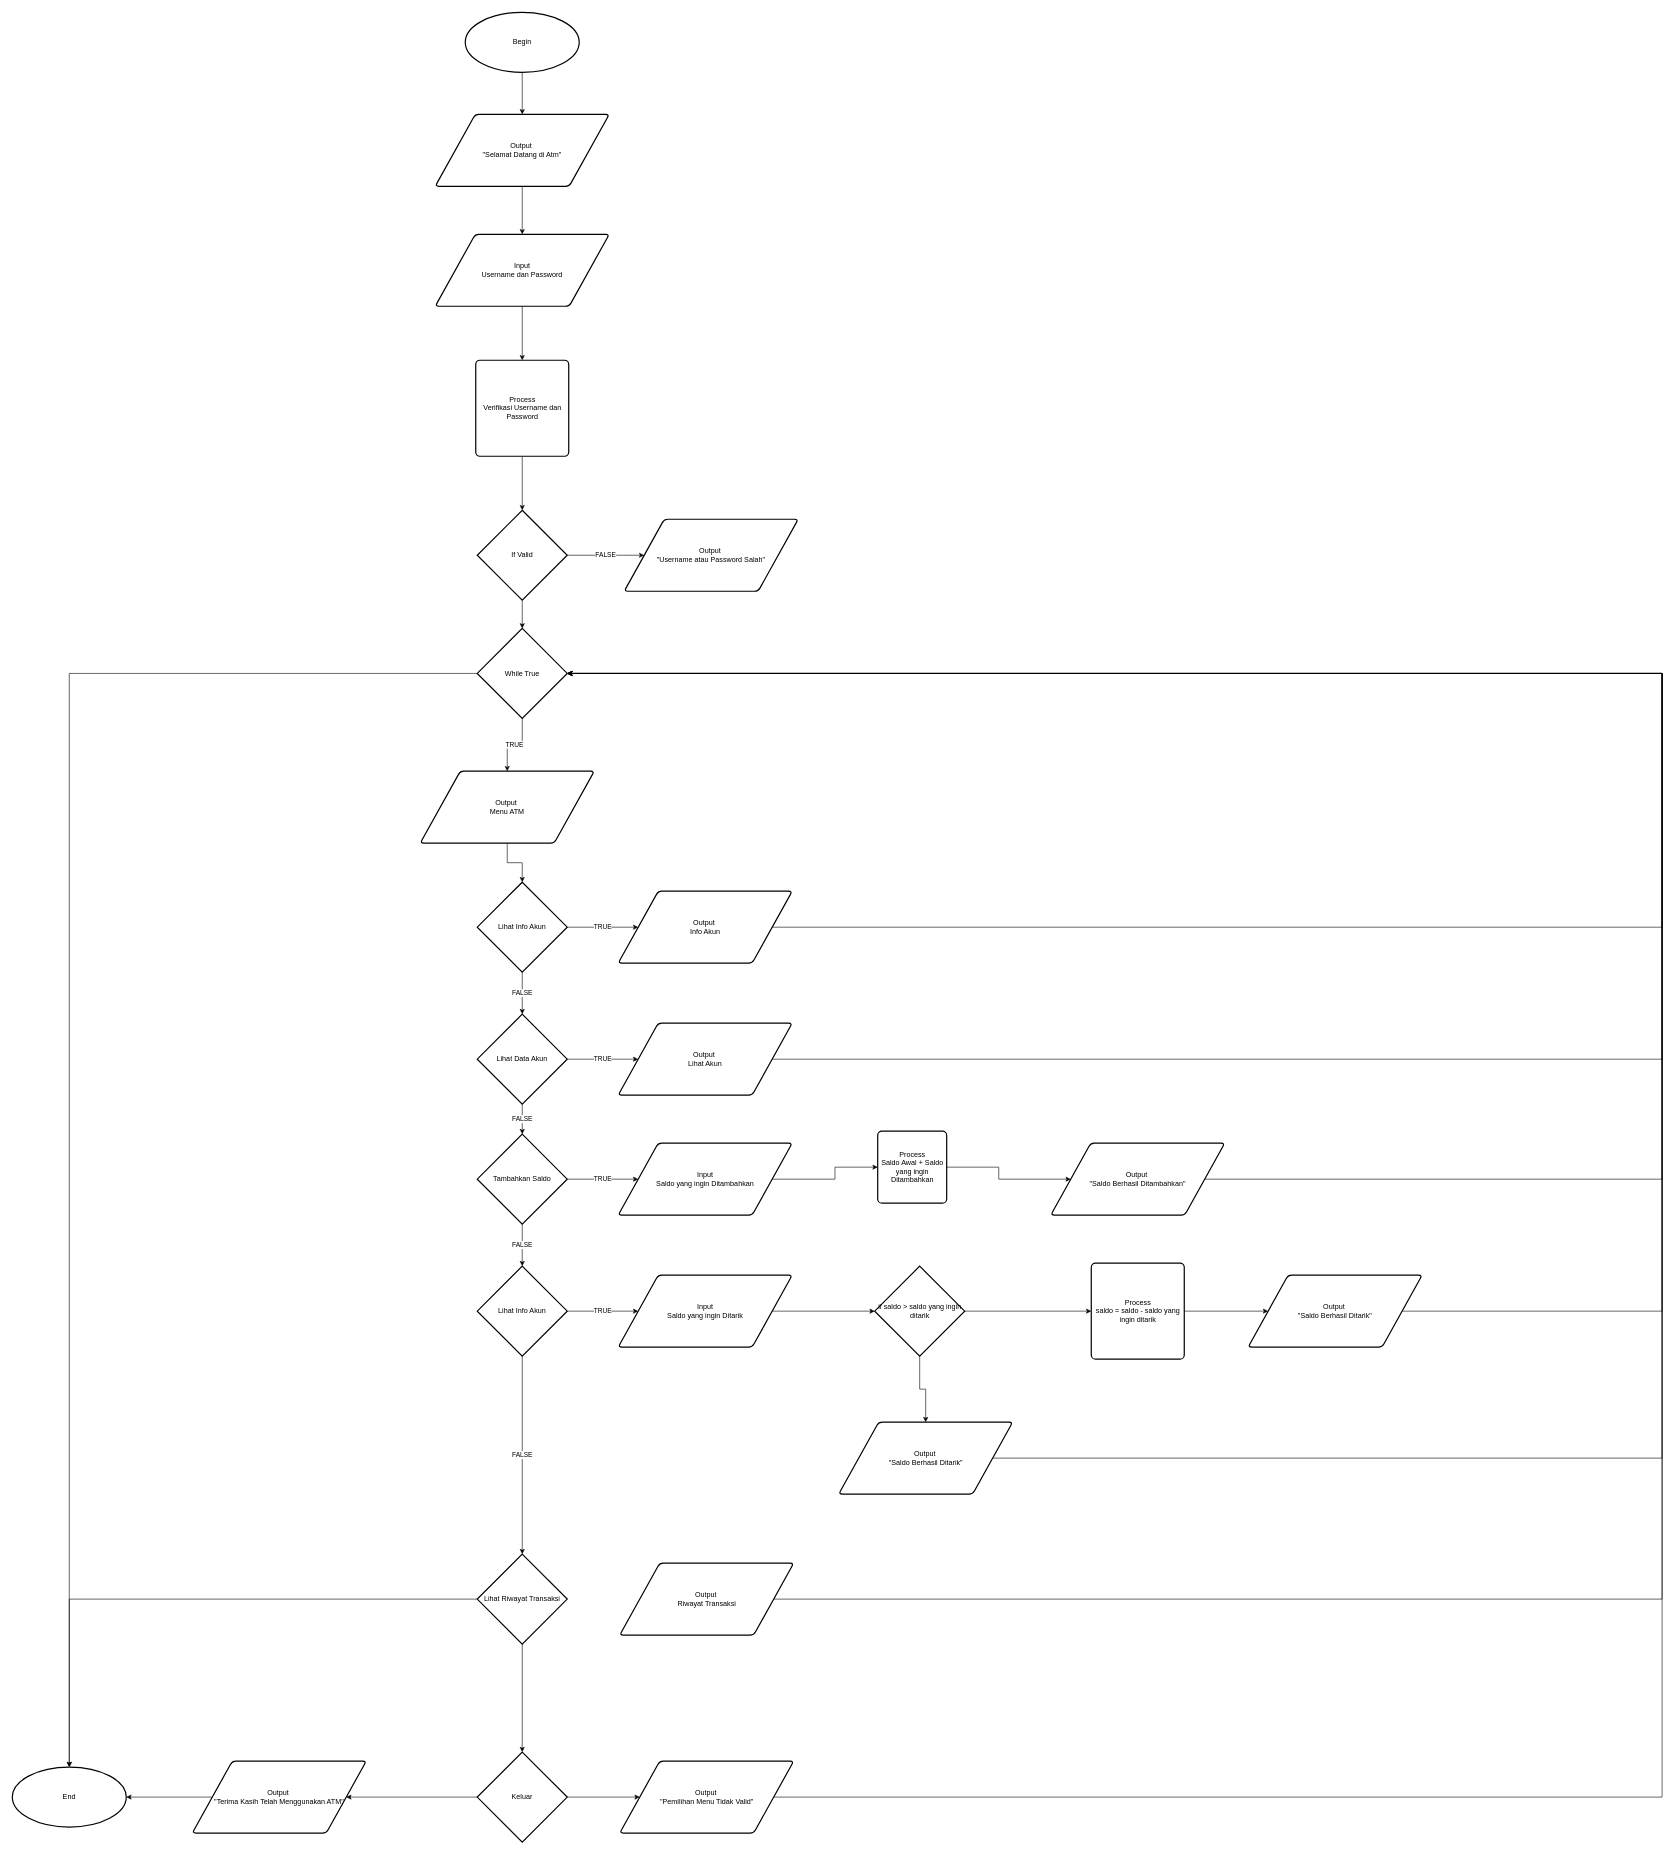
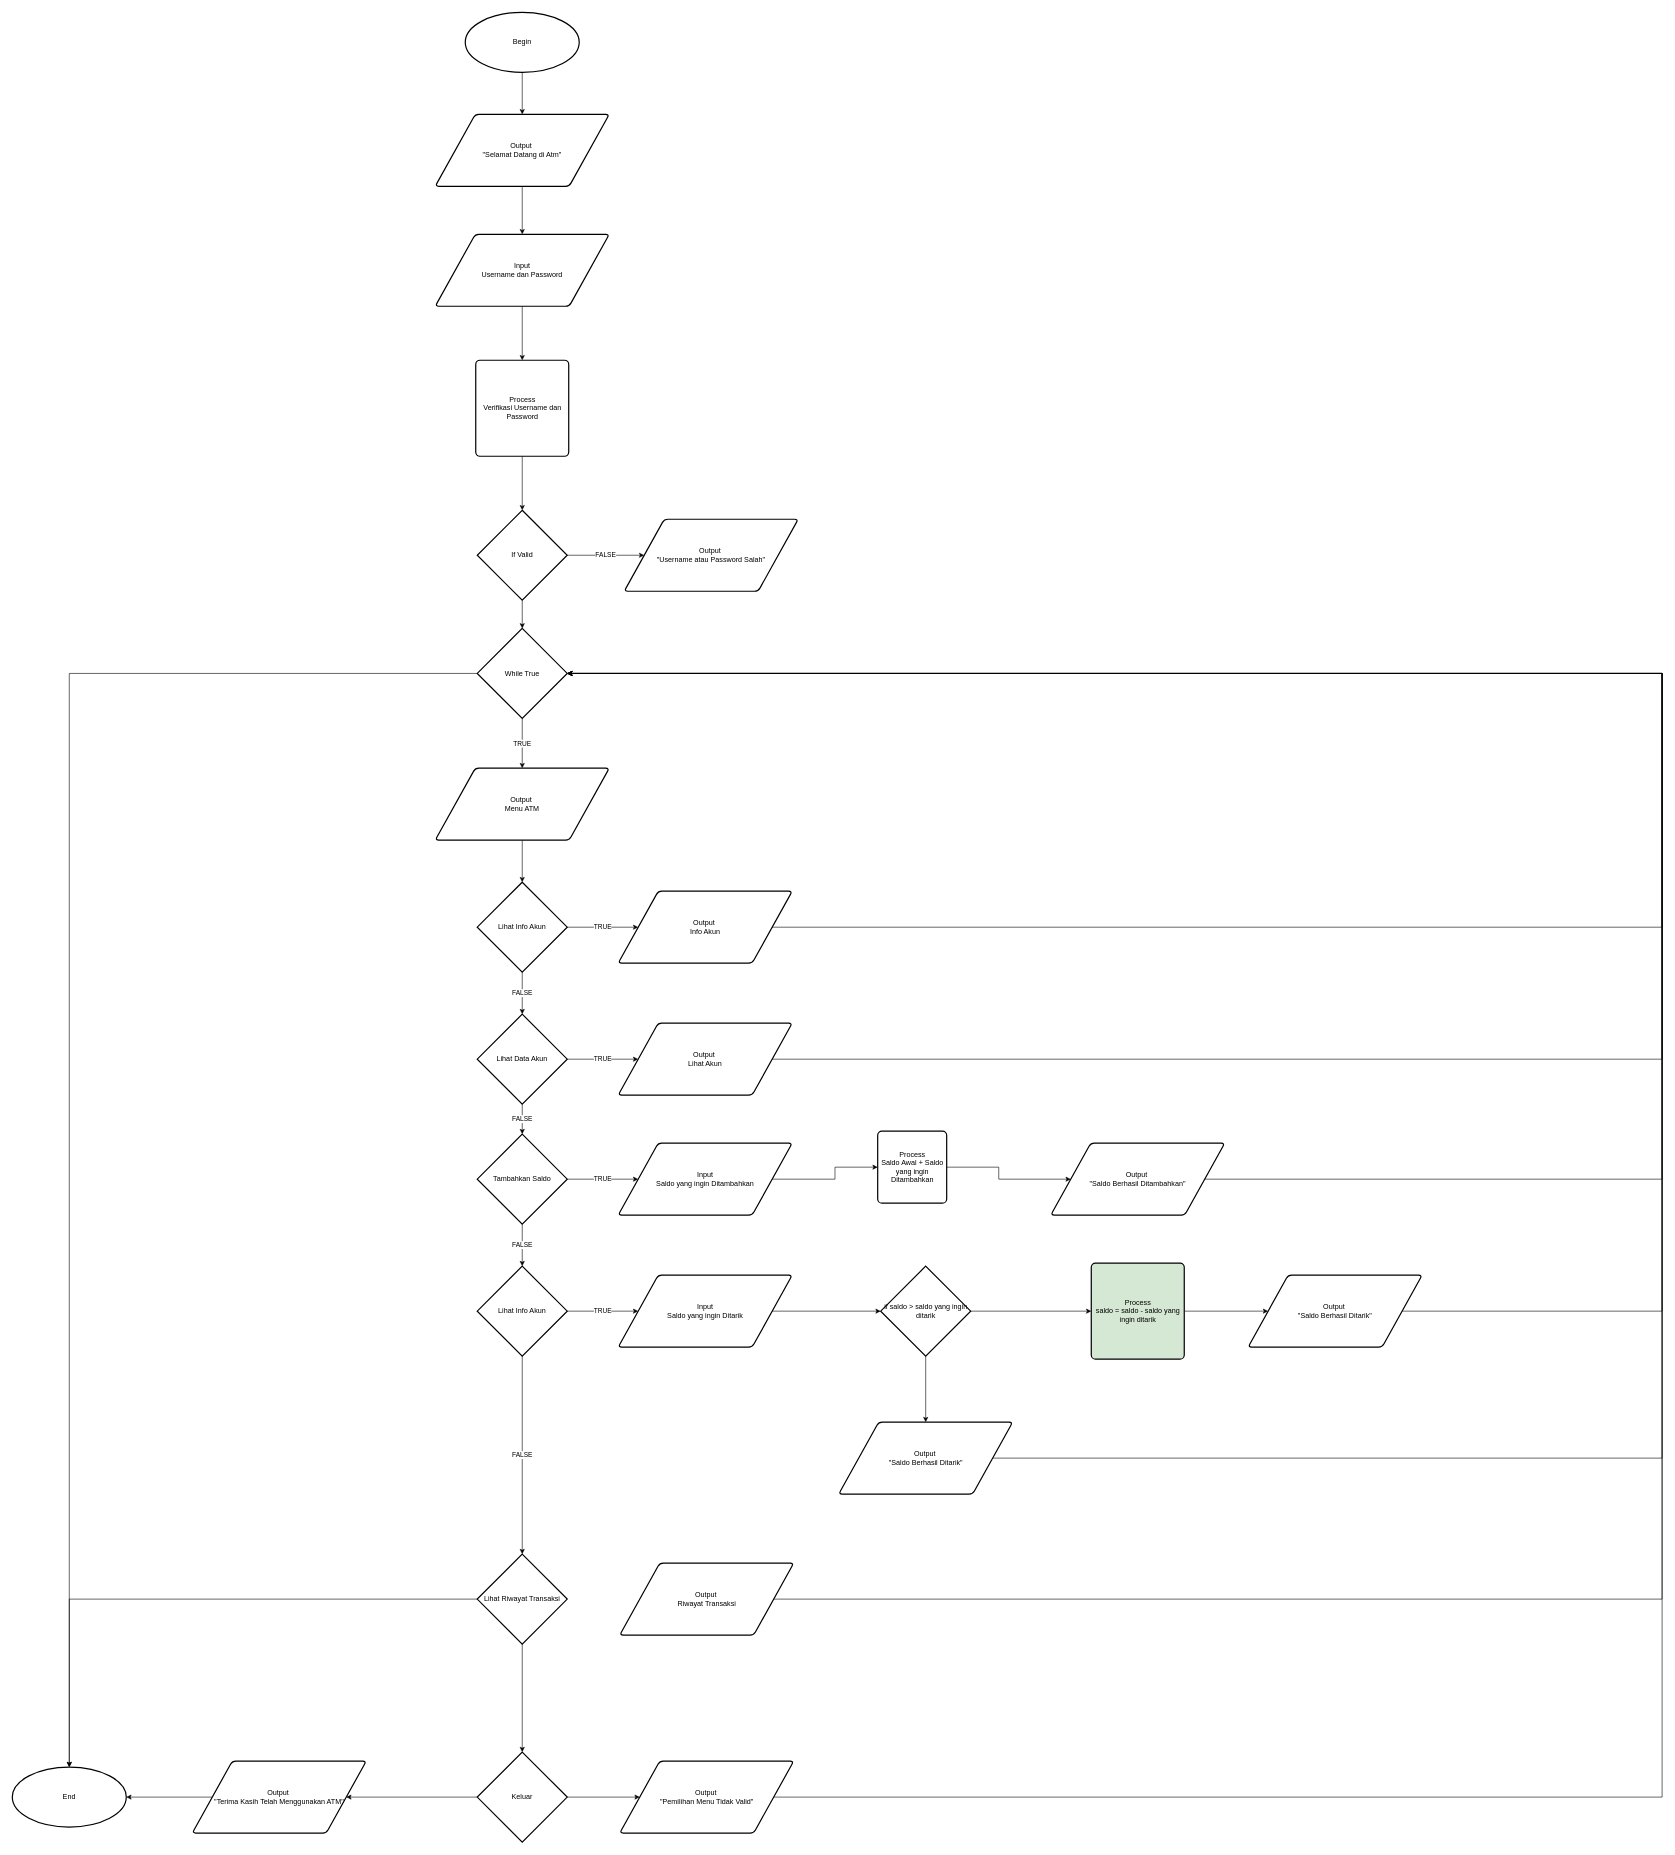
(507, 807) -> (522, 804)
(920, 1311) -> (926, 1311)
(1138, 1311) -> (1138, 1311)
